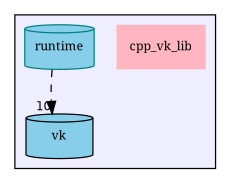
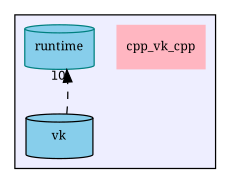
(161, 47) -> (161, 47)
(51, 86) -> (68, 98)
